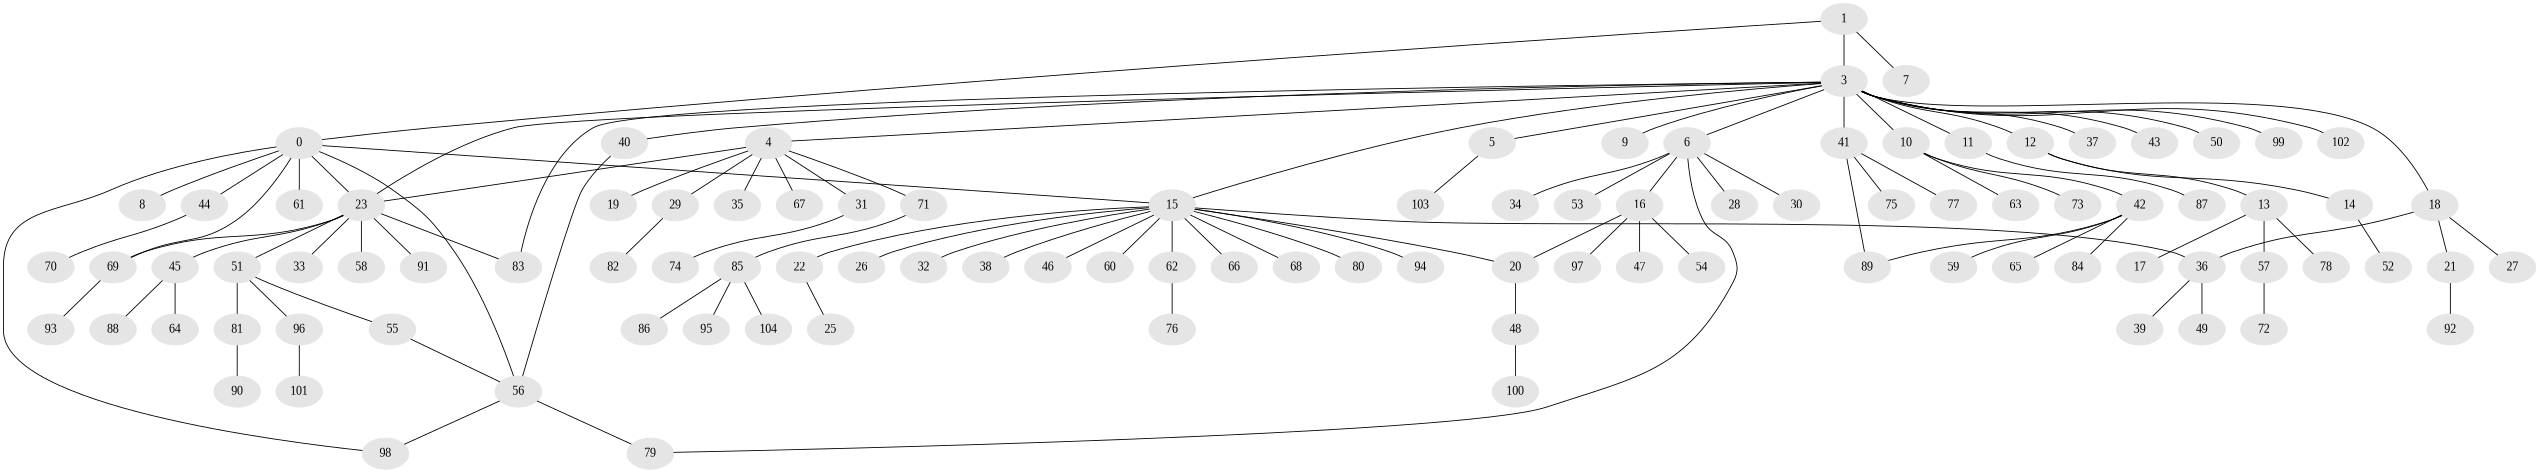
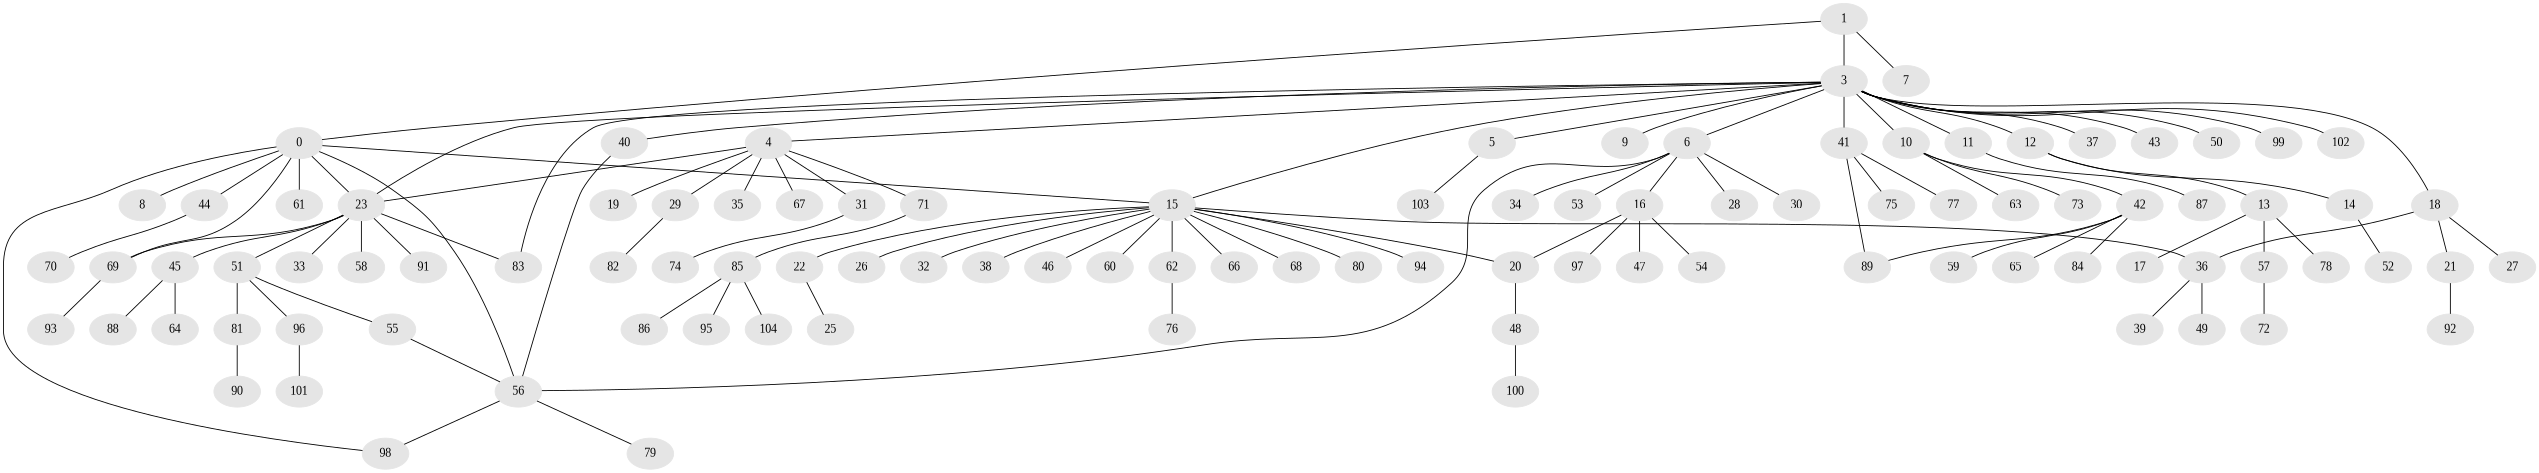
(1297, 431) -> (1151, 352)
